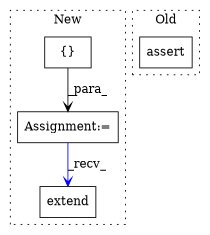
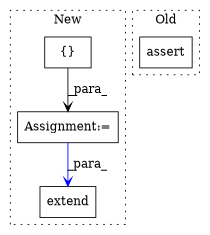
(87, 165) -> (87, 165)
